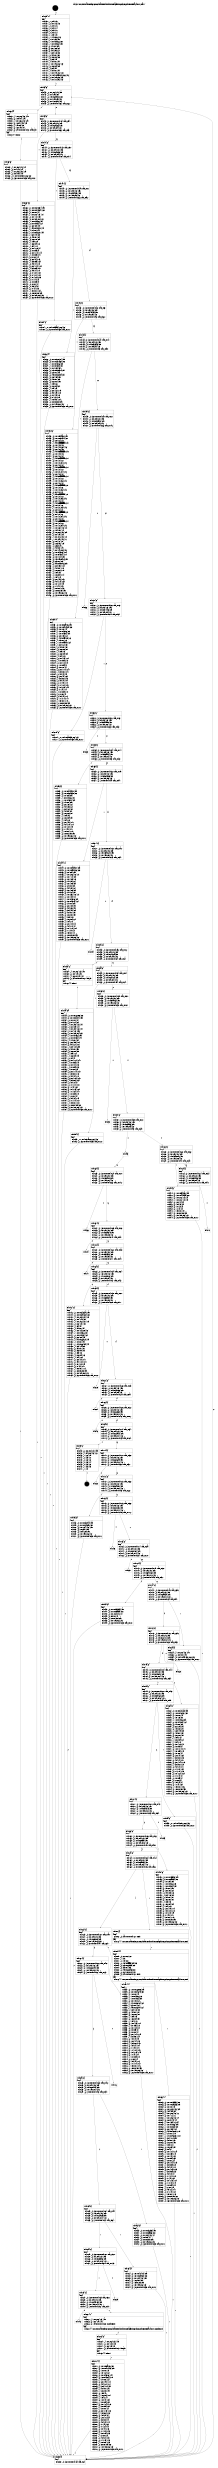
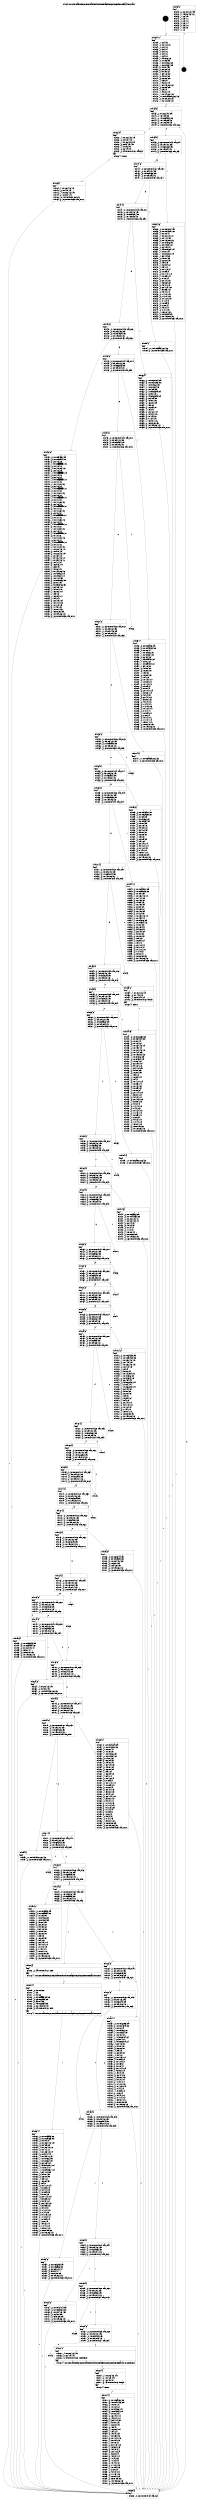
(119, 1161) -> (95, 1224)
(101, 1442) -> (92, 1488)
(113, 1549) -> none
(165, 1662) -> (68, 1644)
